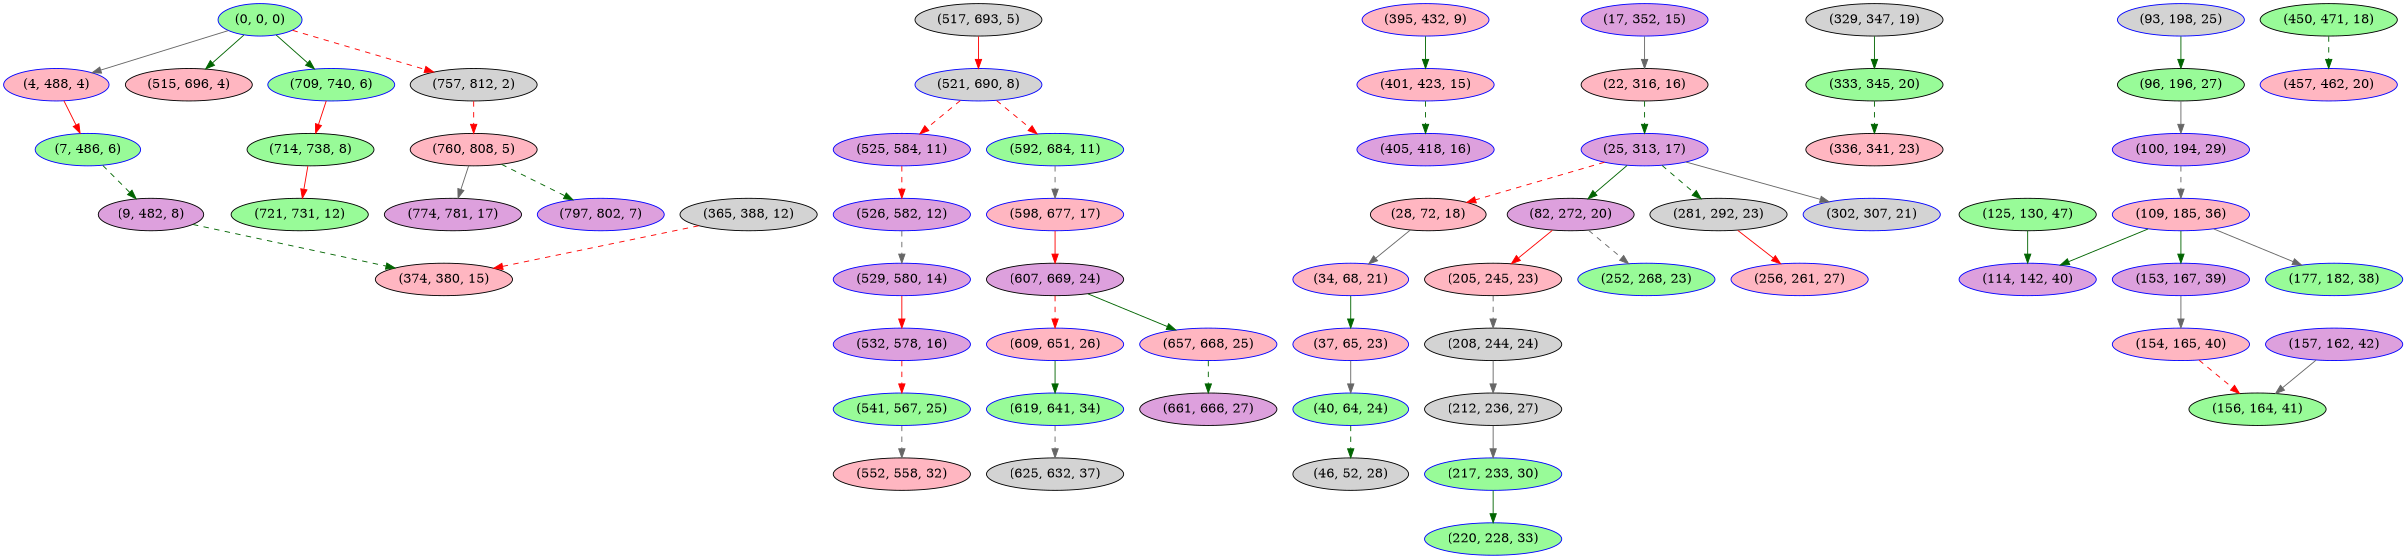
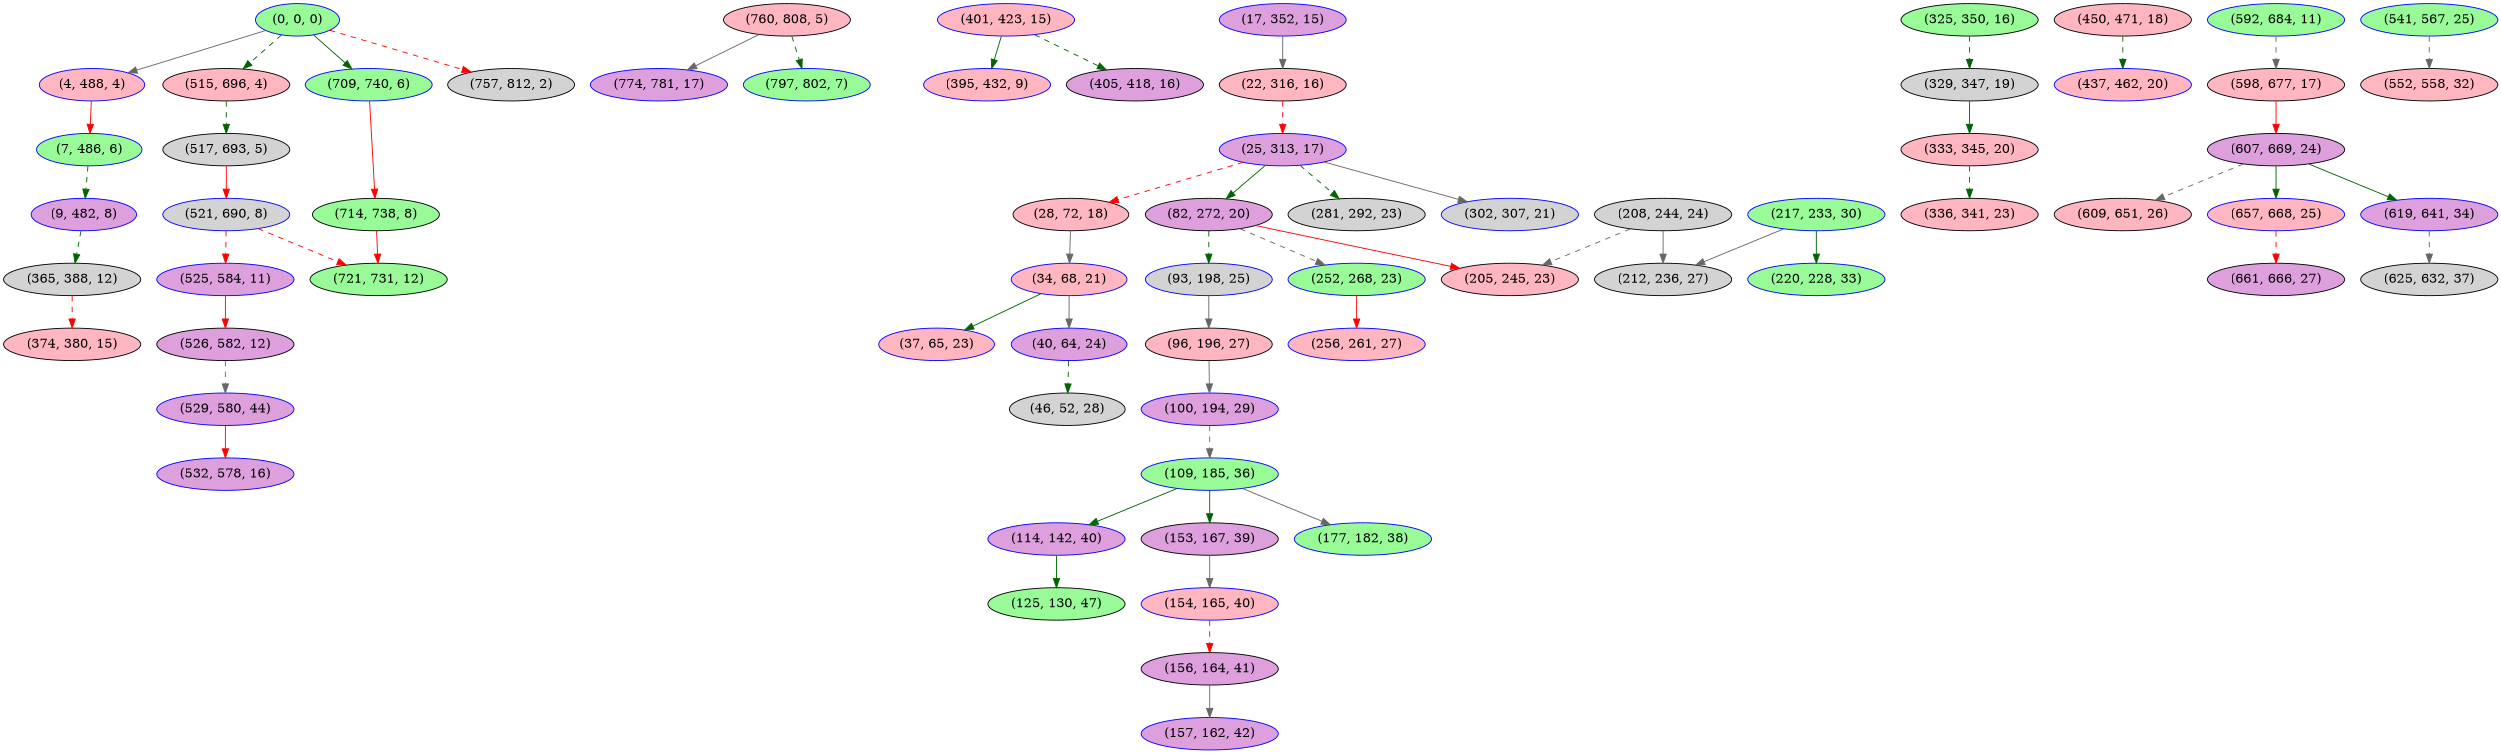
none -> (1970, 20)
(2329, 20) -> (2123, 20)
(1426, 48) -> (998, 48)
(2181, 48) -> (1209, 307)
(228, 49) -> (266, 49)
(1874, 85) -> (1970, 150)
(2181, 85) -> (1209, 344)
(2329, 85) -> (2123, 85)
none -> (226, 113)
(474, 113) -> none
(1645, 113) -> (1283, 113)
(1013, 114) -> (298, 245)
(1426, 150) -> (1135, 85)
(902, 178) -> (225, 307)
(151, 215) -> (84, 215)
(453, 215) -> (659, 85)
(601, 215) -> (807, 85)
(902, 215) -> (225, 344)
(1055, 215) -> (2276, 85)
(2181, 215) -> (1210, 474)
none -> (1209, 243)
(2028, 243) -> (1056, 567)
(1755, 244) -> (1357, 307)
(290, 245) -> (79, 243)
(902, 279) -> (225, 409)
(2181, 279) -> (1210, 539)
(1055, 307) -> (2204, 180)
(1493, 307) -> (1591, 245)
(1055, 344) -> (2123, 215)
(902, 372) -> none
(1055, 372) -> (2349, 180)
(1208, 372) -> (2276, 243)
(1351, 372) -> (1069, 307)
(2299, 374) -> (1210, 697)
(1055, 409) -> (2429, 215)
(1351, 409) -> (1069, 344)
(2258, 409) -> (1210, 669)
(1493, 437) -> (1744, 245)
